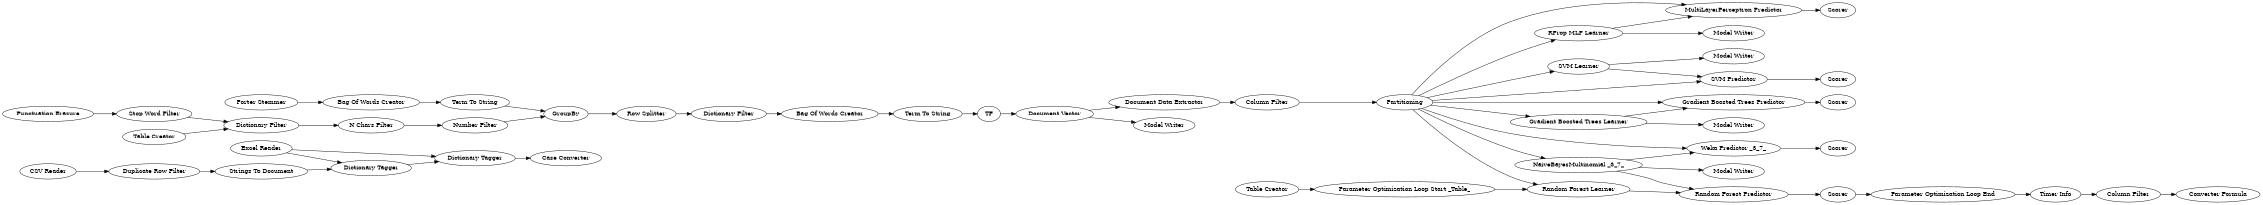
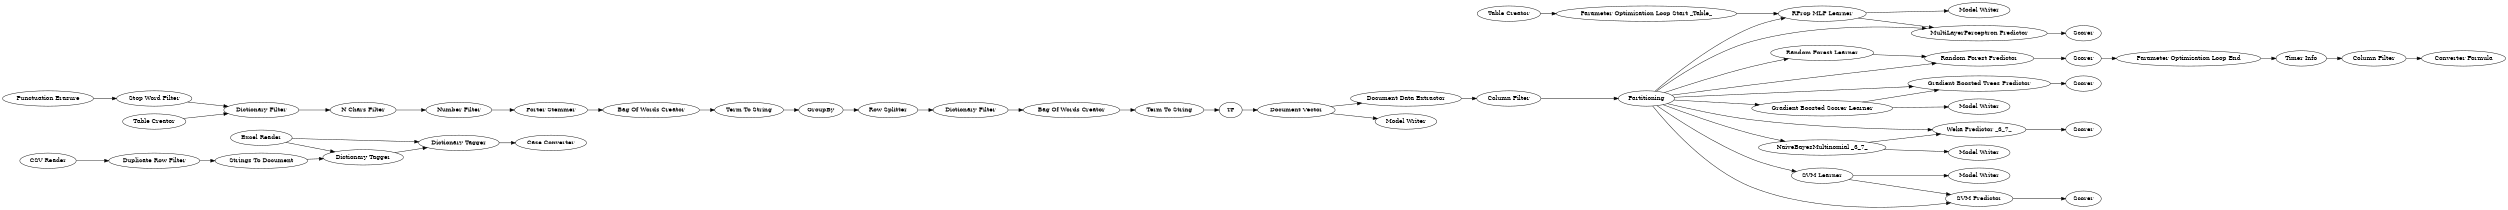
(522, 119) -> (501, 110)
(1579, 122) -> (1822, 108)
(1653, 180) -> (1802, 79)
(1509, 189) -> (1755, 14)
